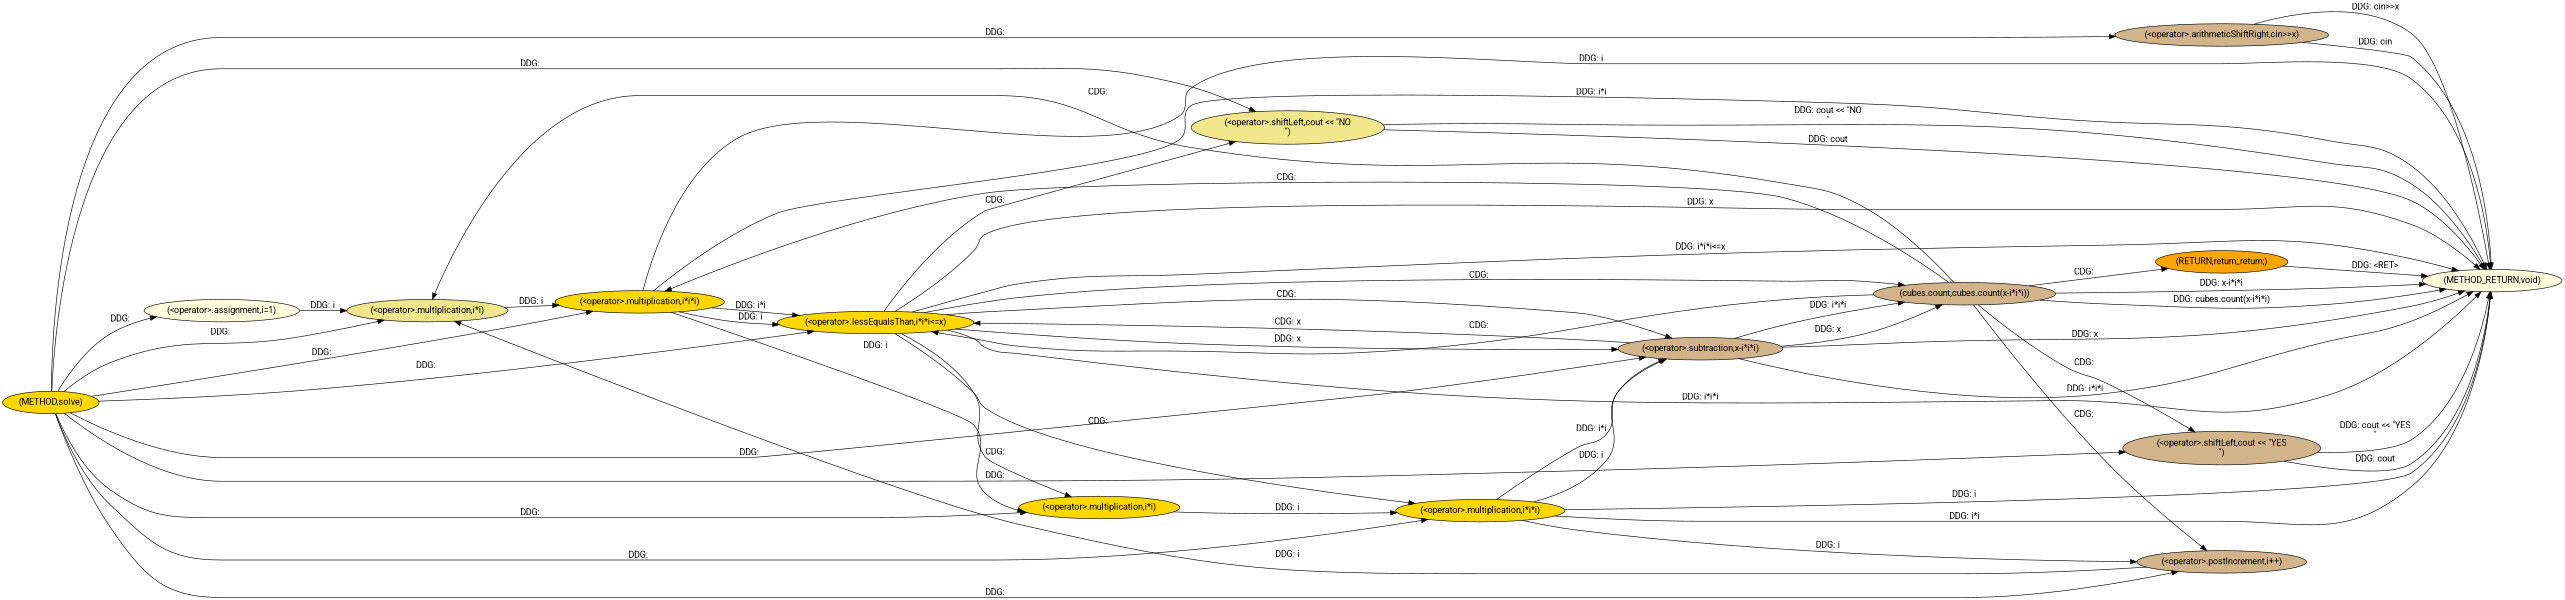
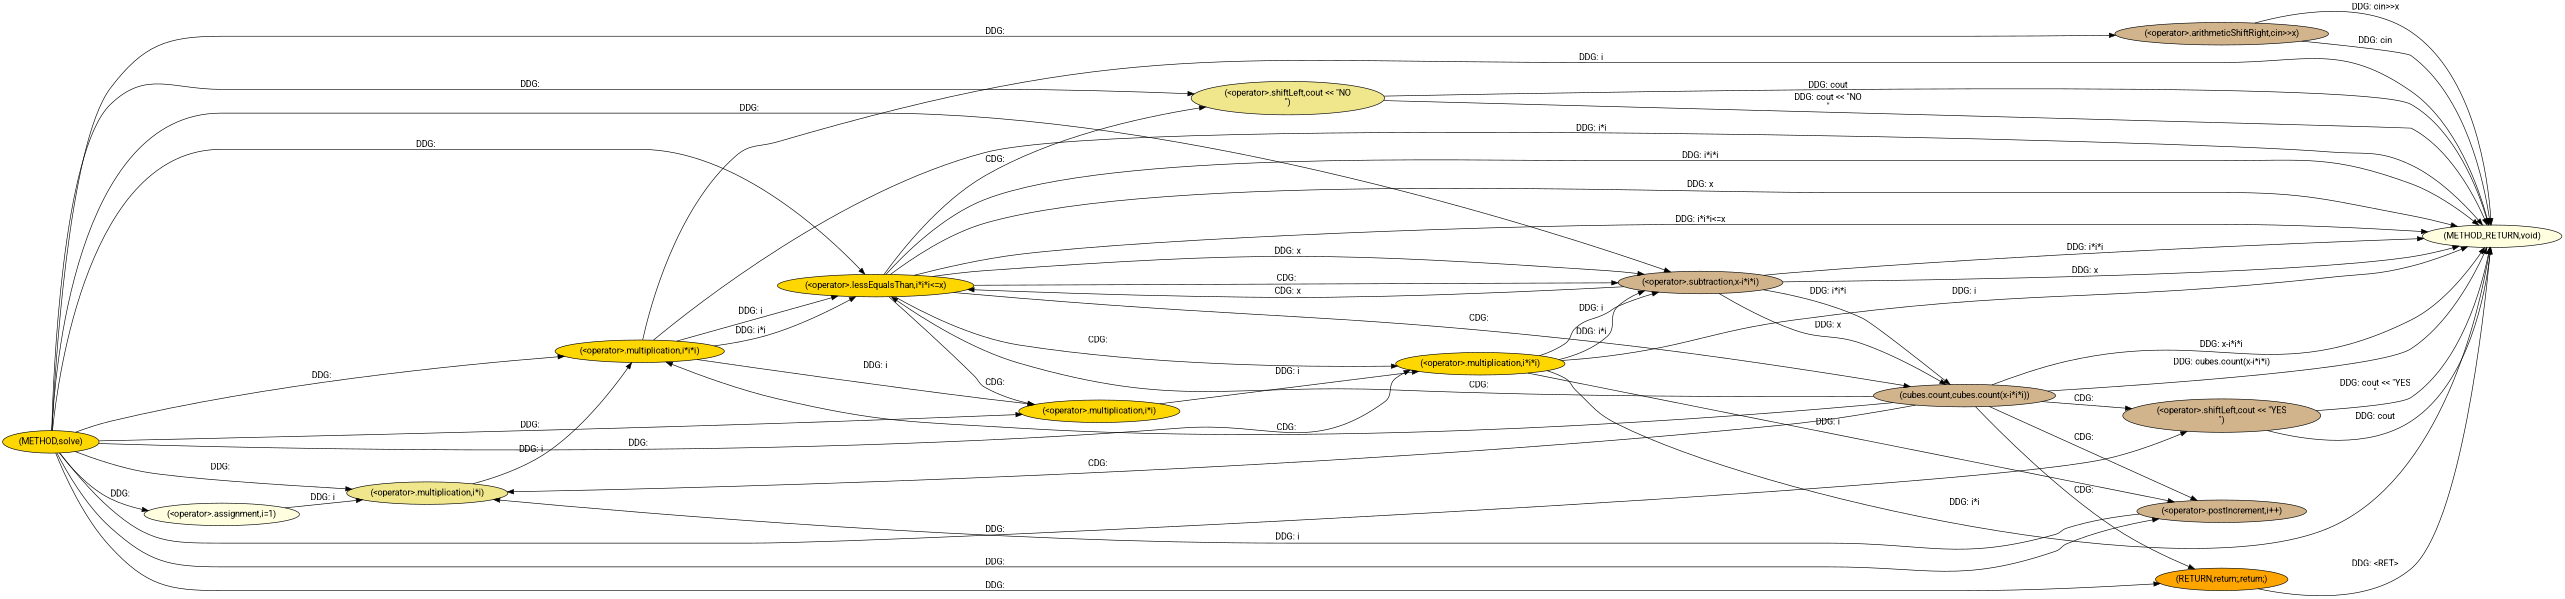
none -> (1071, 591)
